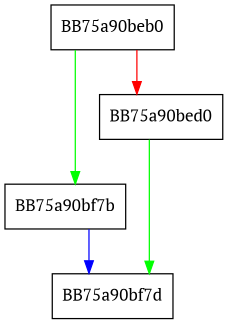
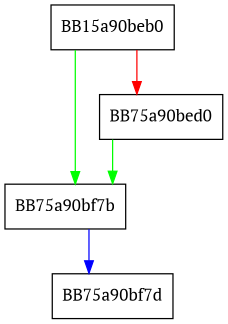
(113, 27) -> (113, 27)
(149, 200) -> (113, 155)
